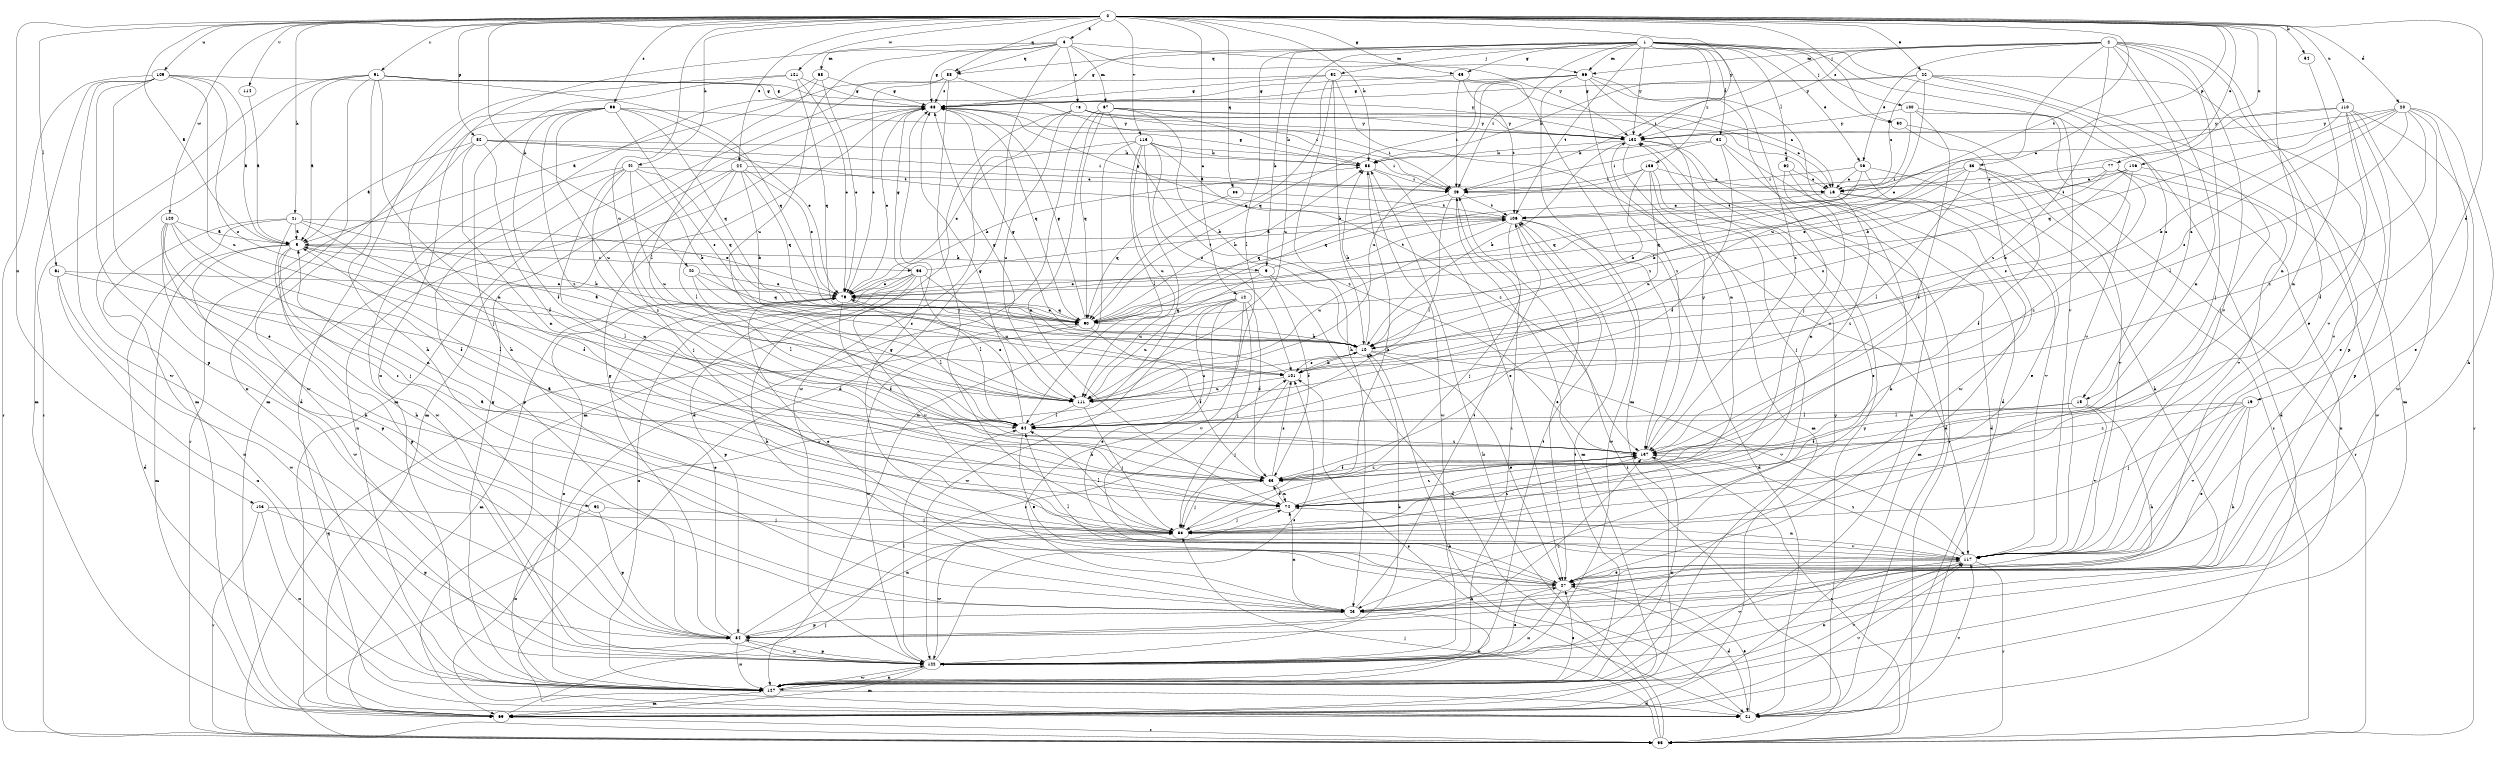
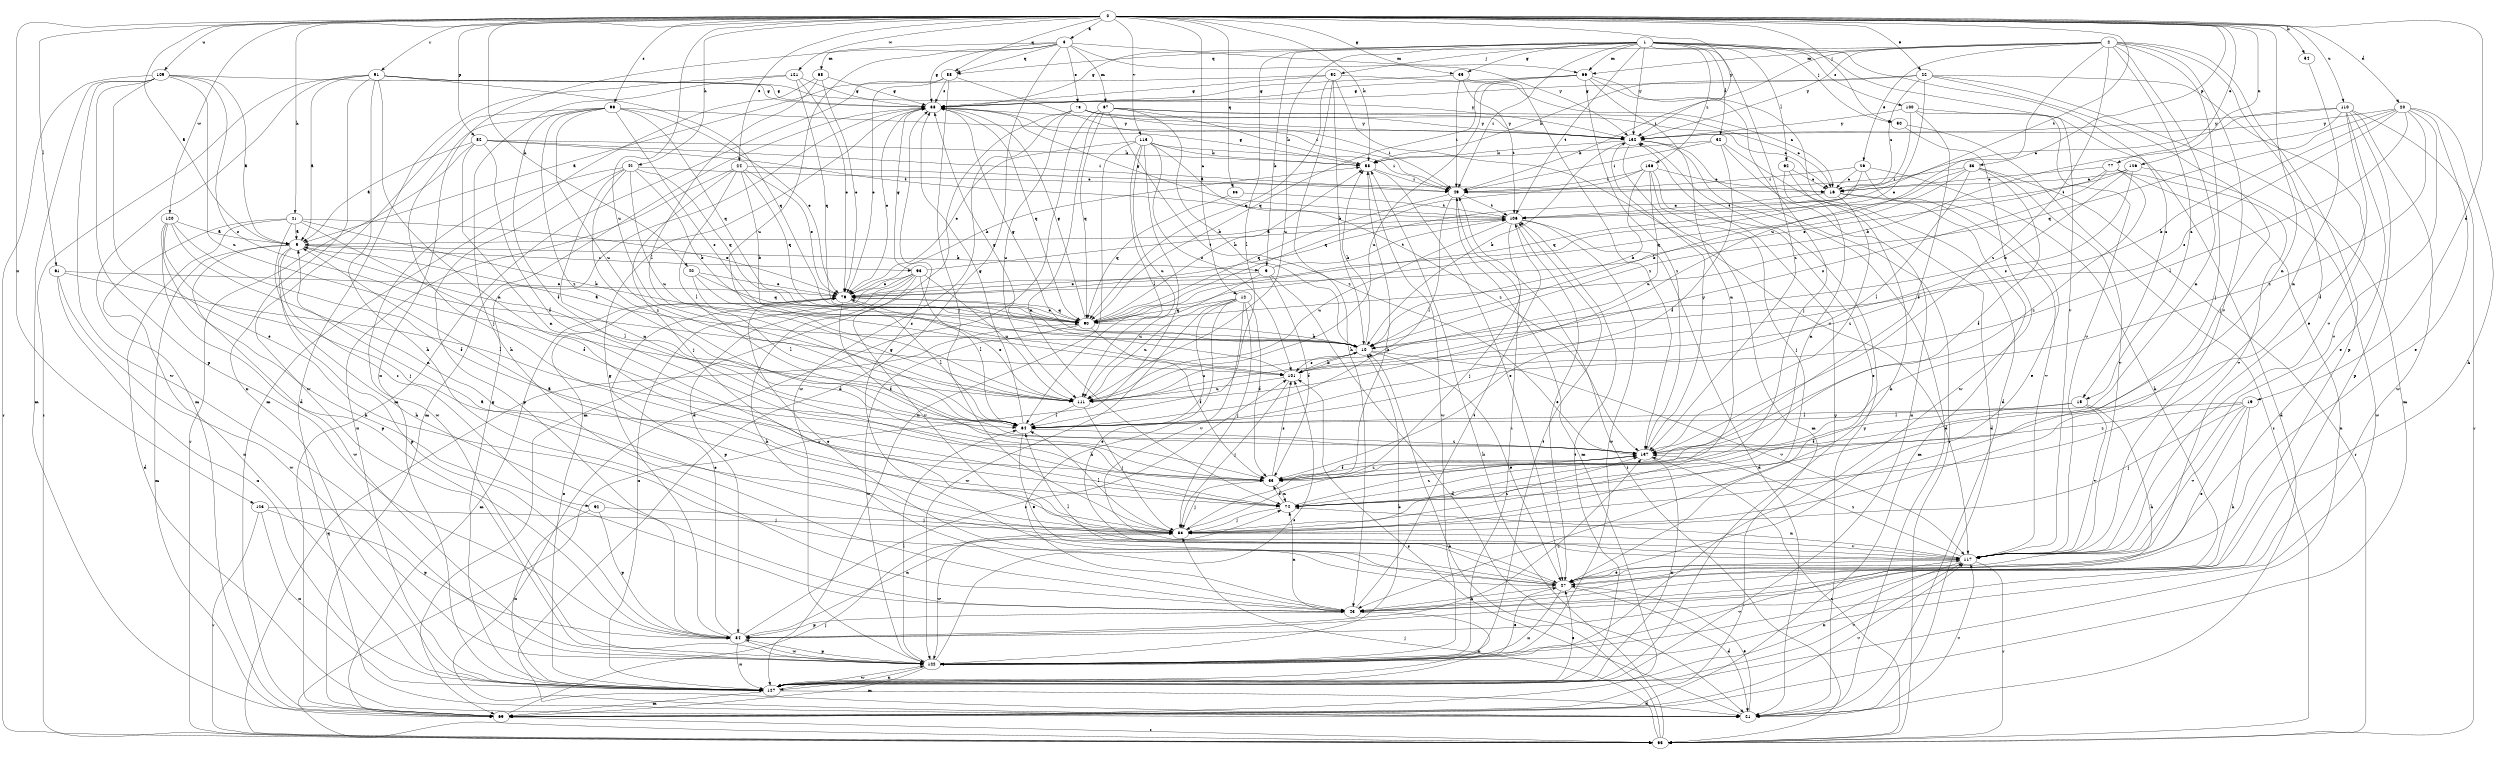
(1774, 66) -> none
(247, 91) -> none
(1422, 705) -> none
